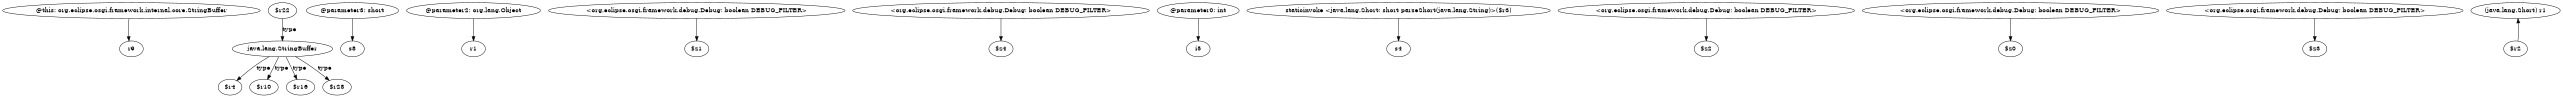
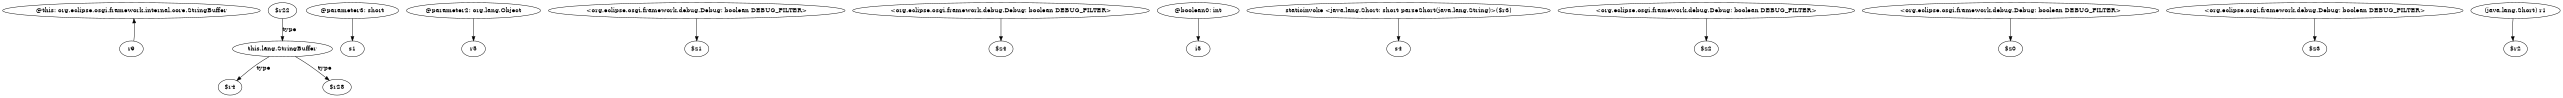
(1198, 11) -> (1198, 11)
(128, 28) -> (134, 32)
(2518, 32) -> (2513, 28)
(282, 49) -> (282, 49)
(352, 49) -> (352, 49)
(474, 49) -> (474, 49)
(264, 87) -> none
(300, 87) -> none
